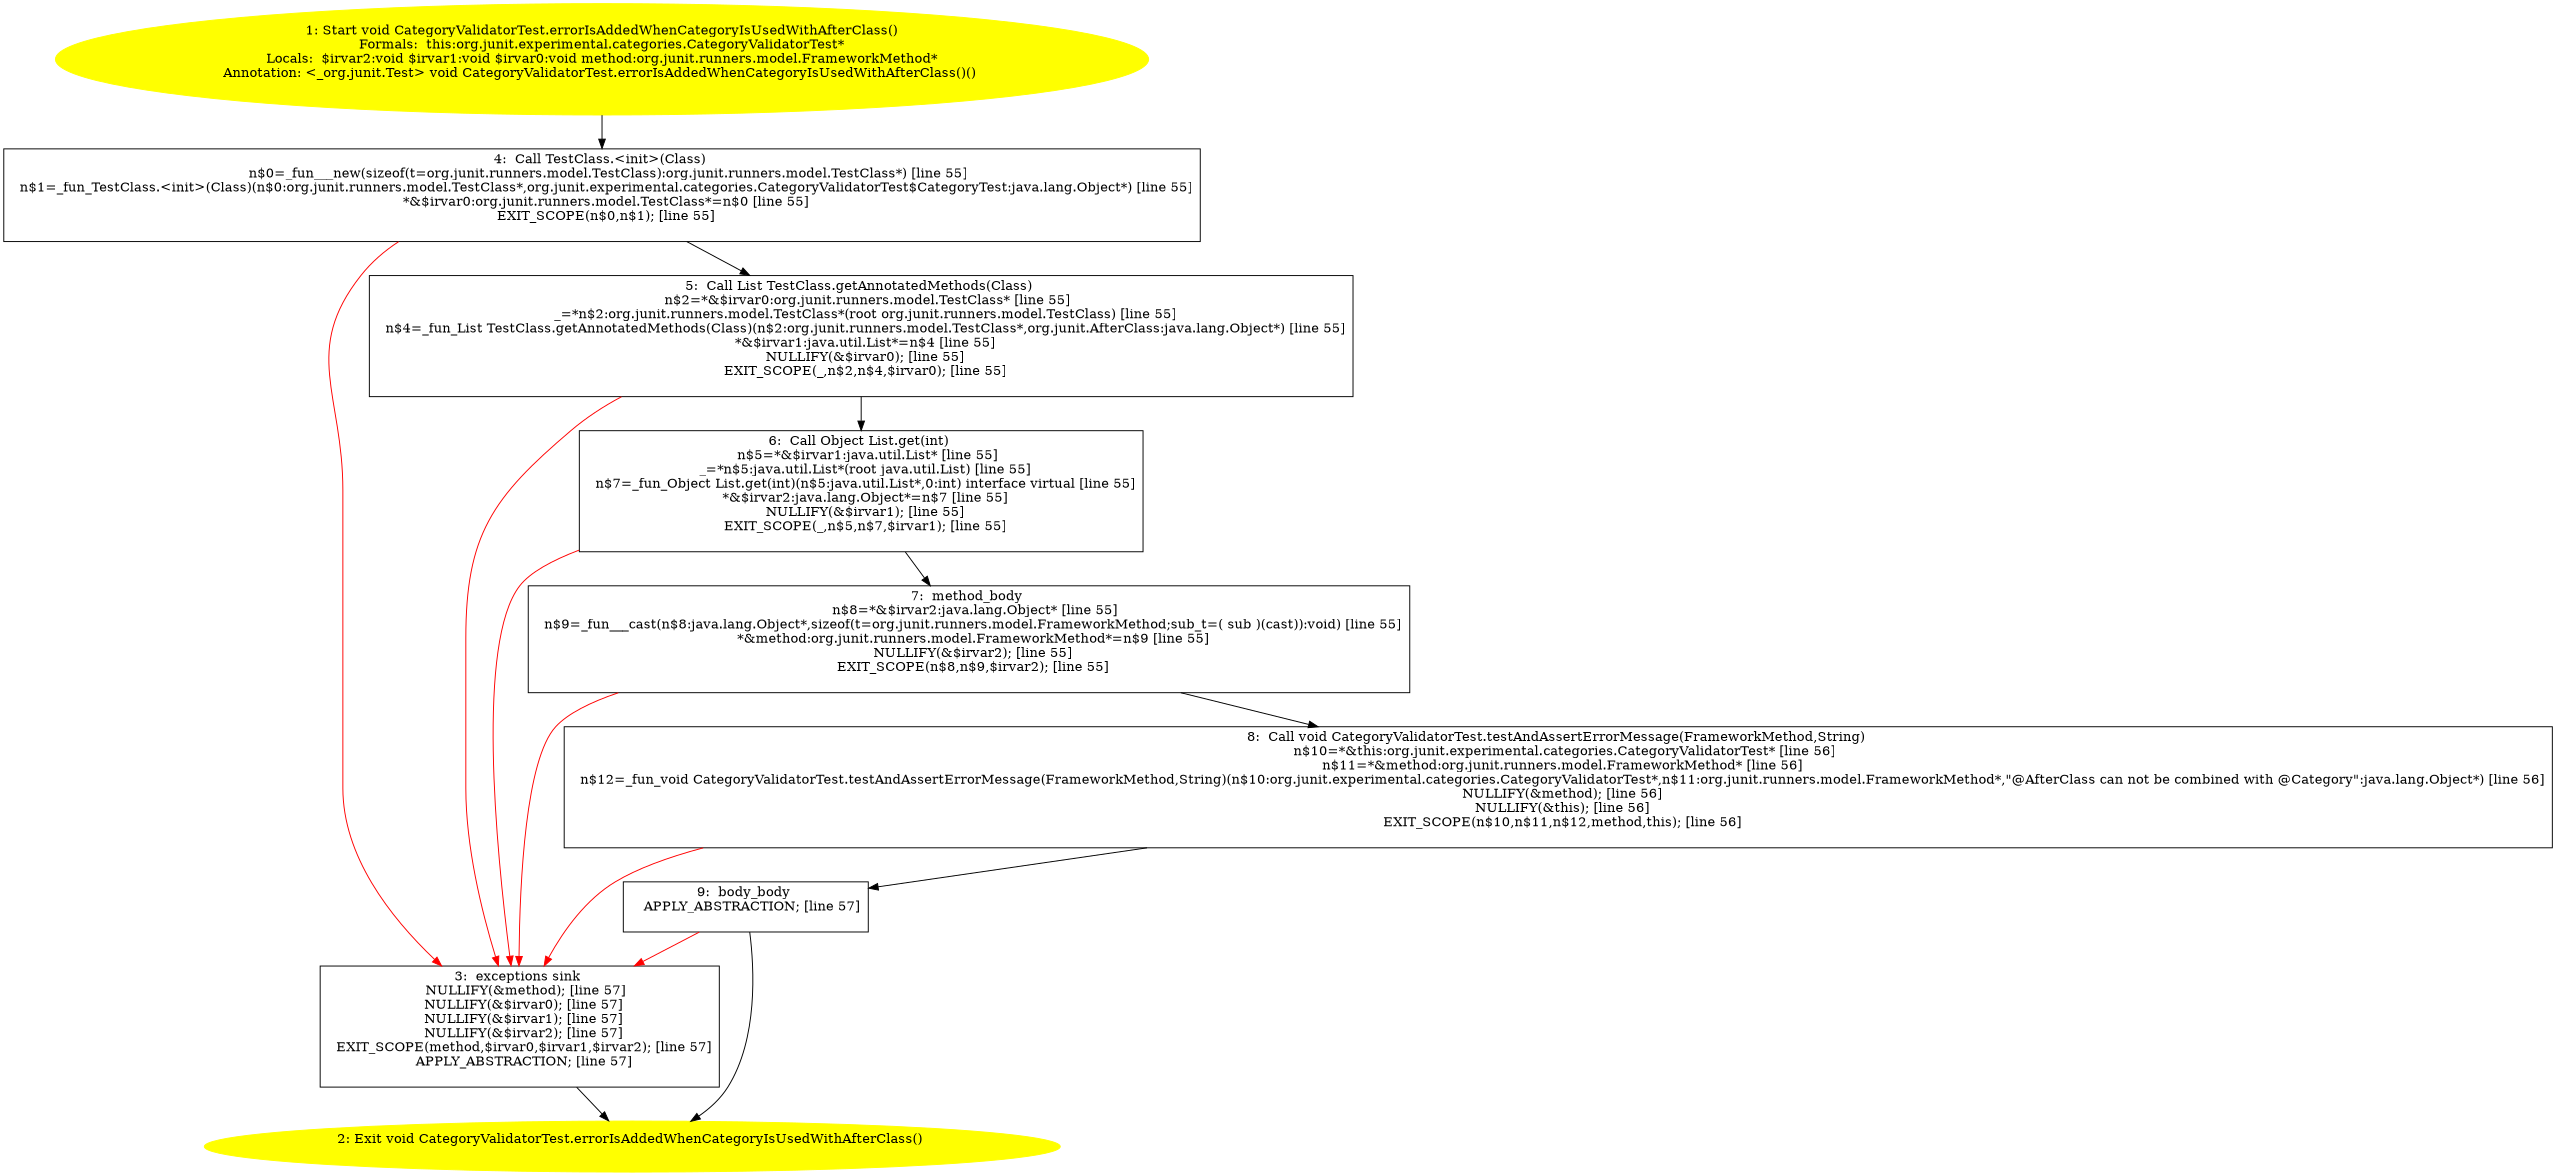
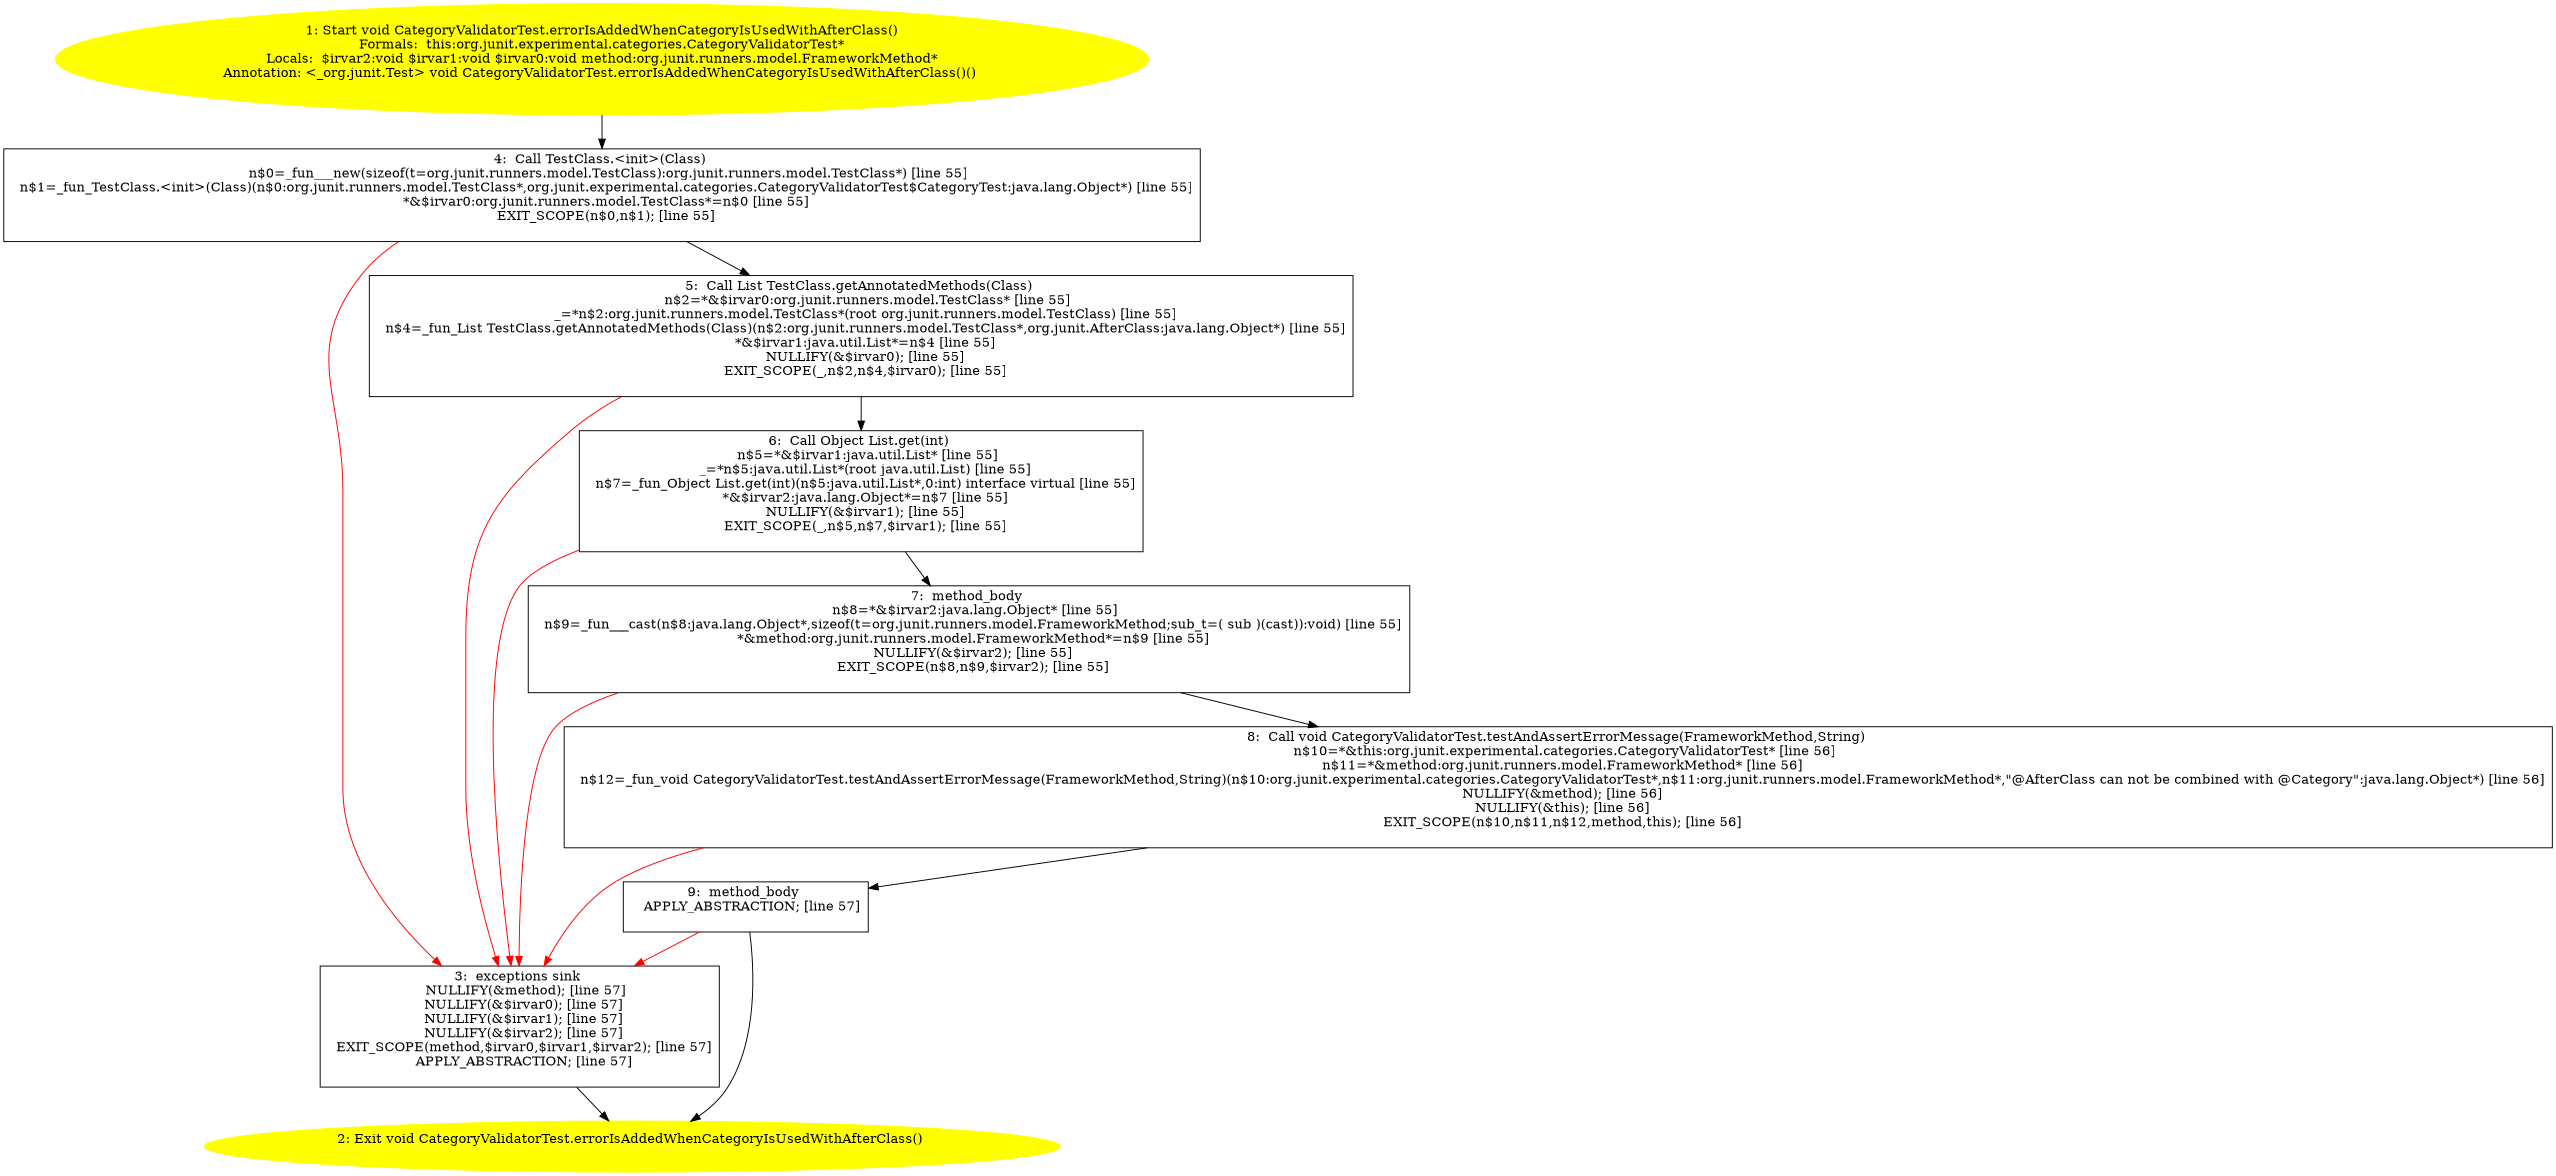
(746, 907) -> (746, 907)
